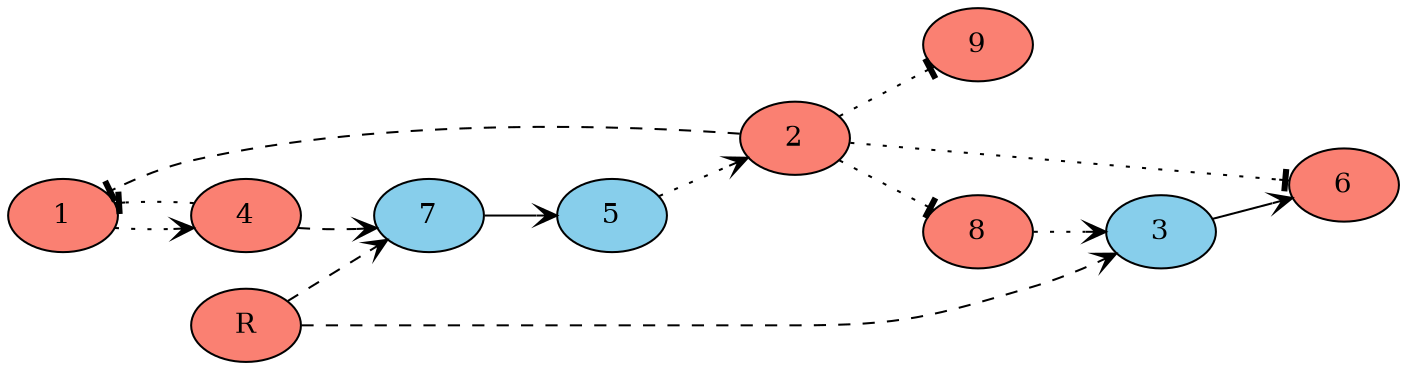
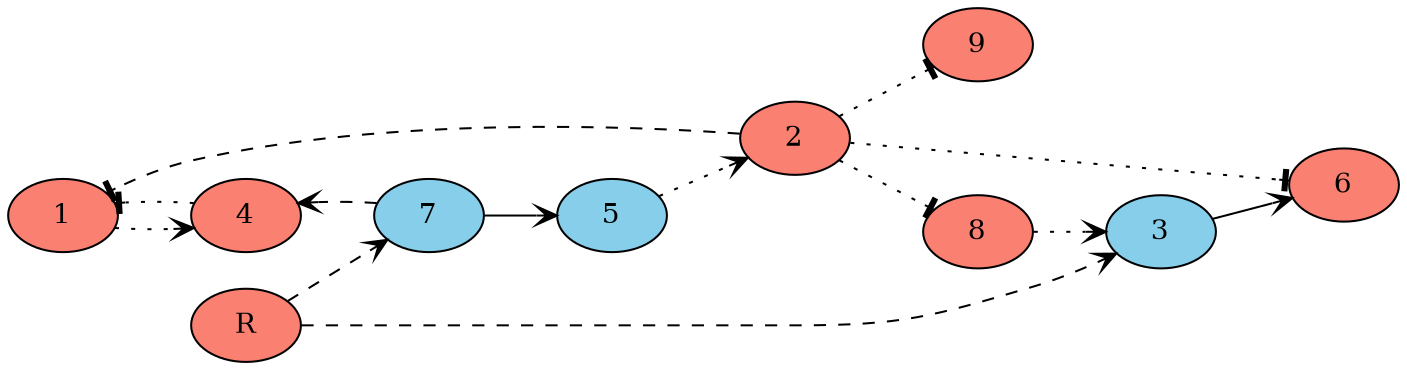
(327, 229) -> (348, 202)
